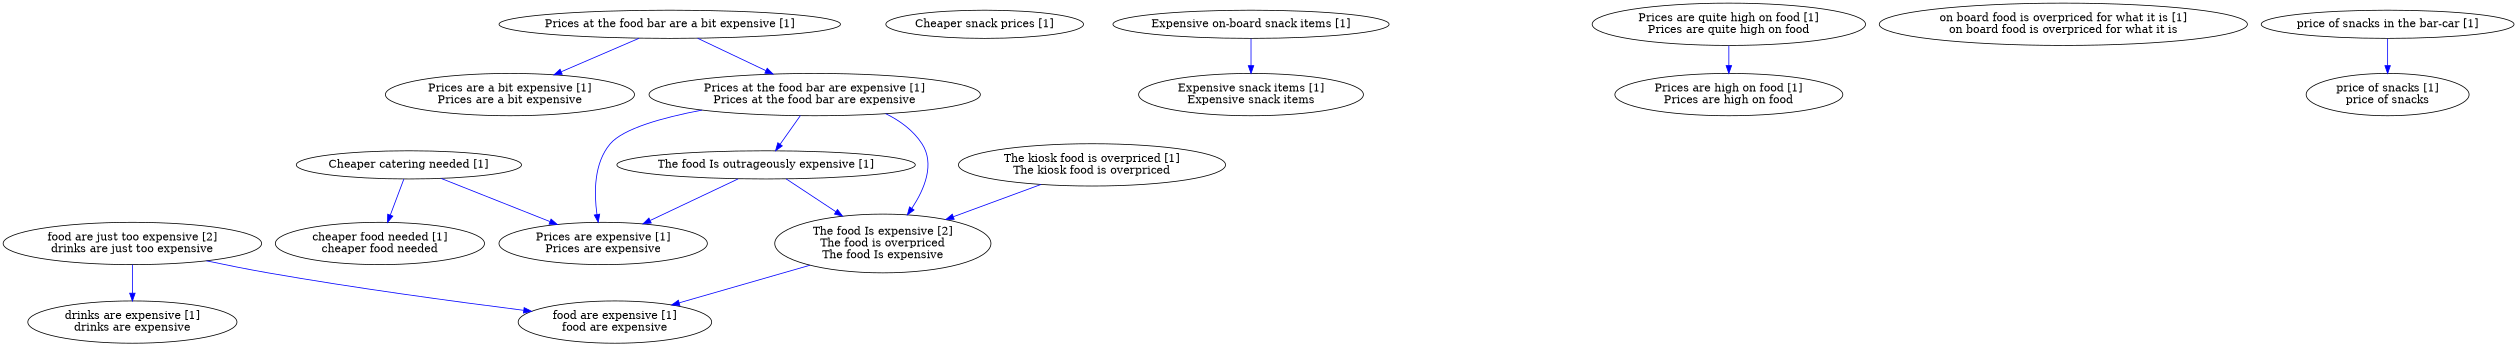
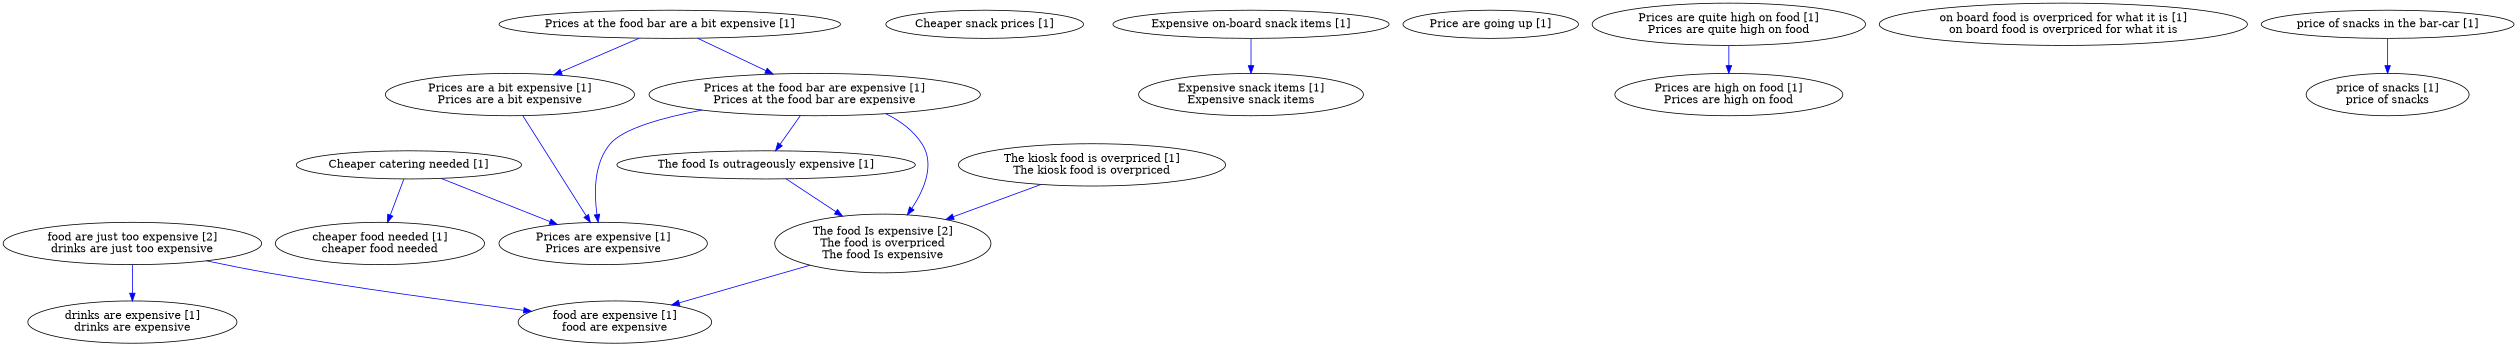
none -> (1491, 24)
(694, 200) -> (554, 166)
